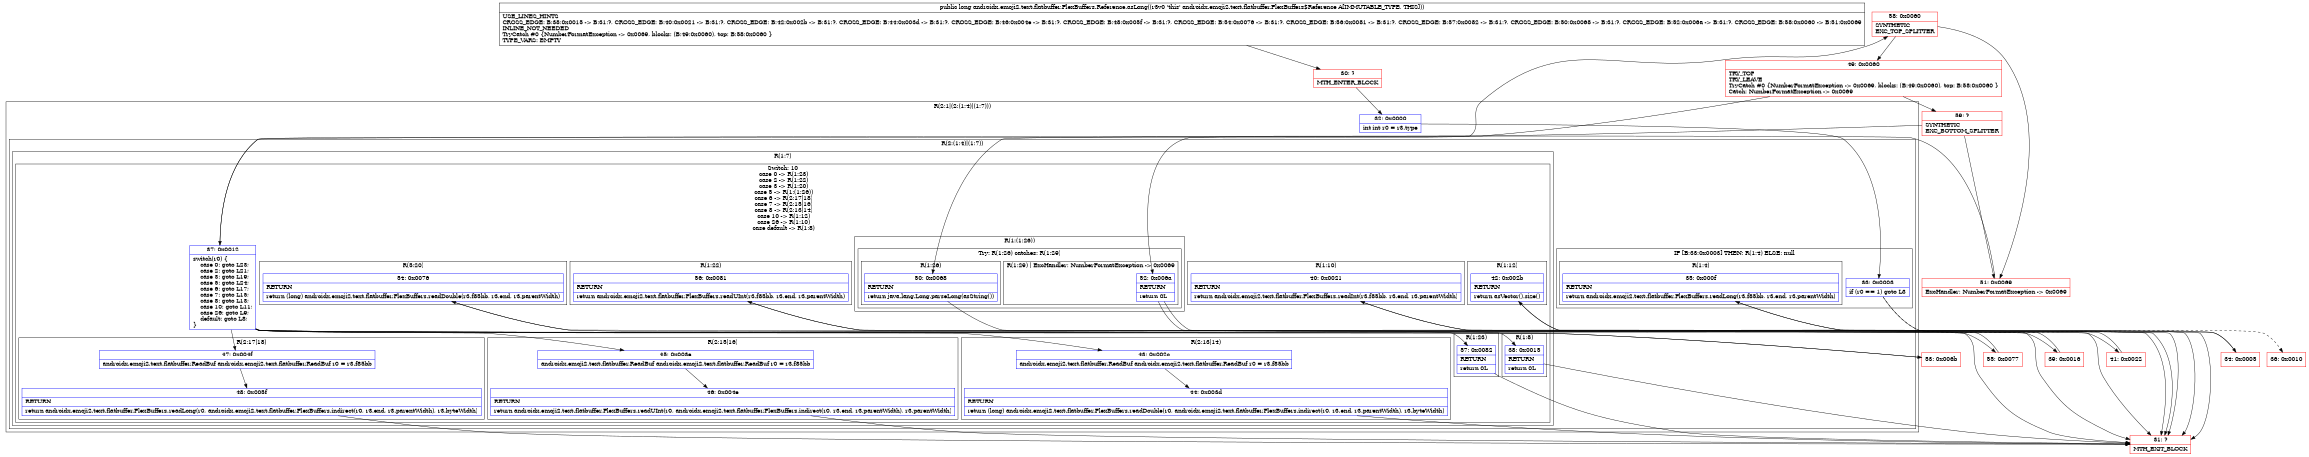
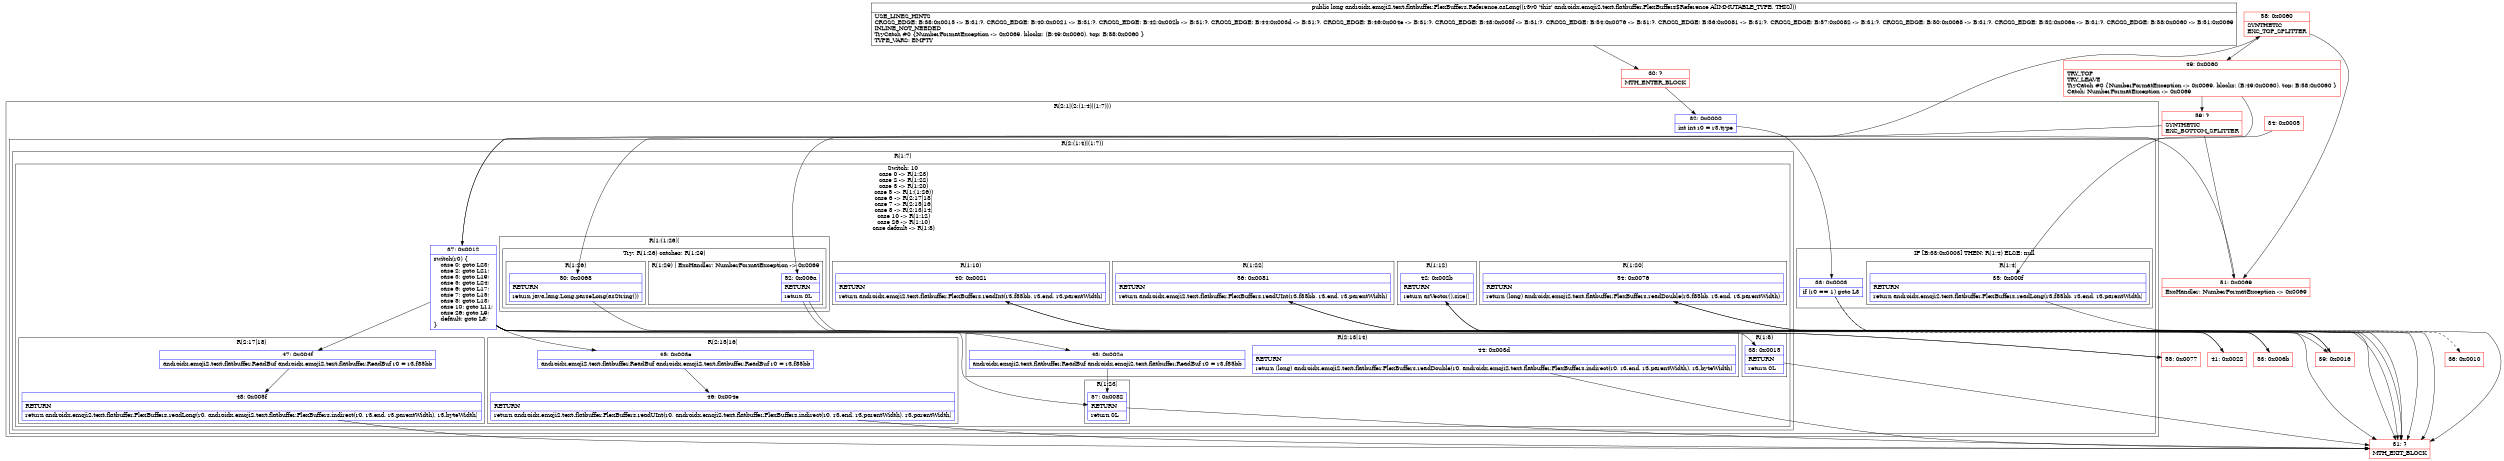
(413, 266) -> (1633, 266)
(2055, 332) -> (2077, 332)
(1175, 377) -> (1107, 383)
